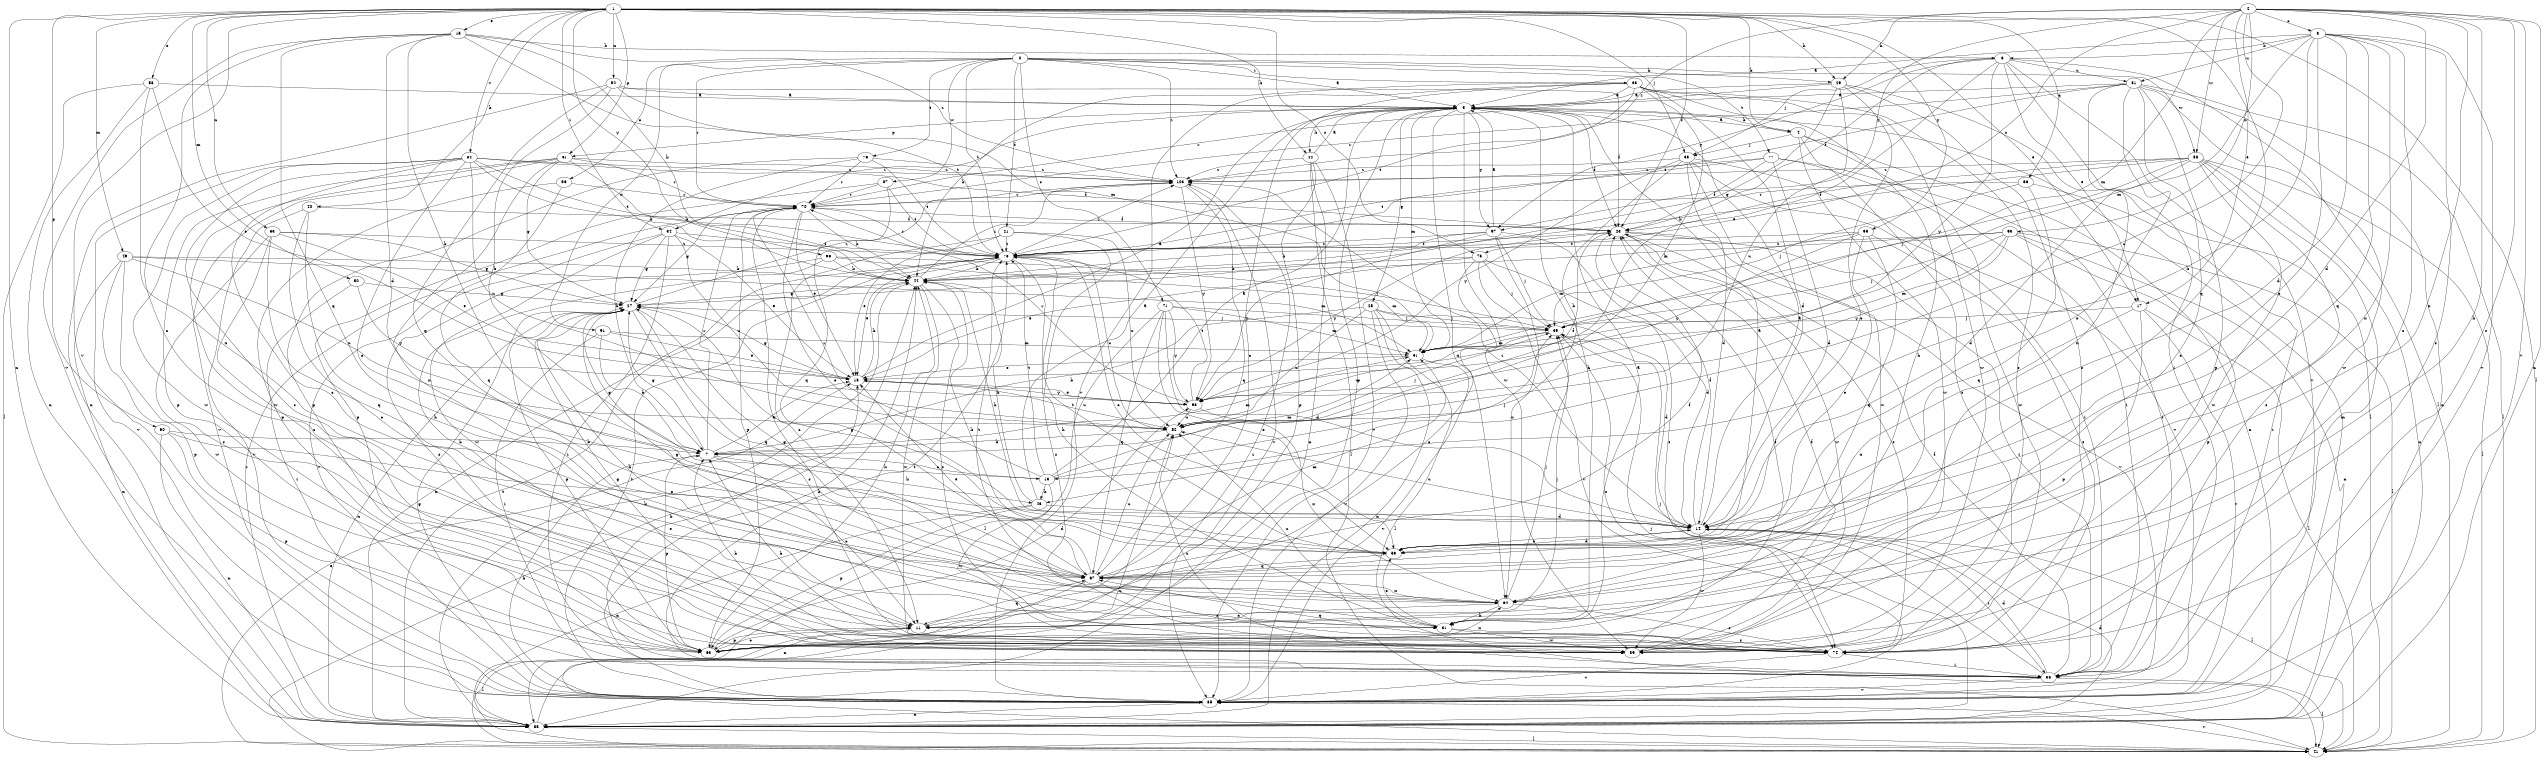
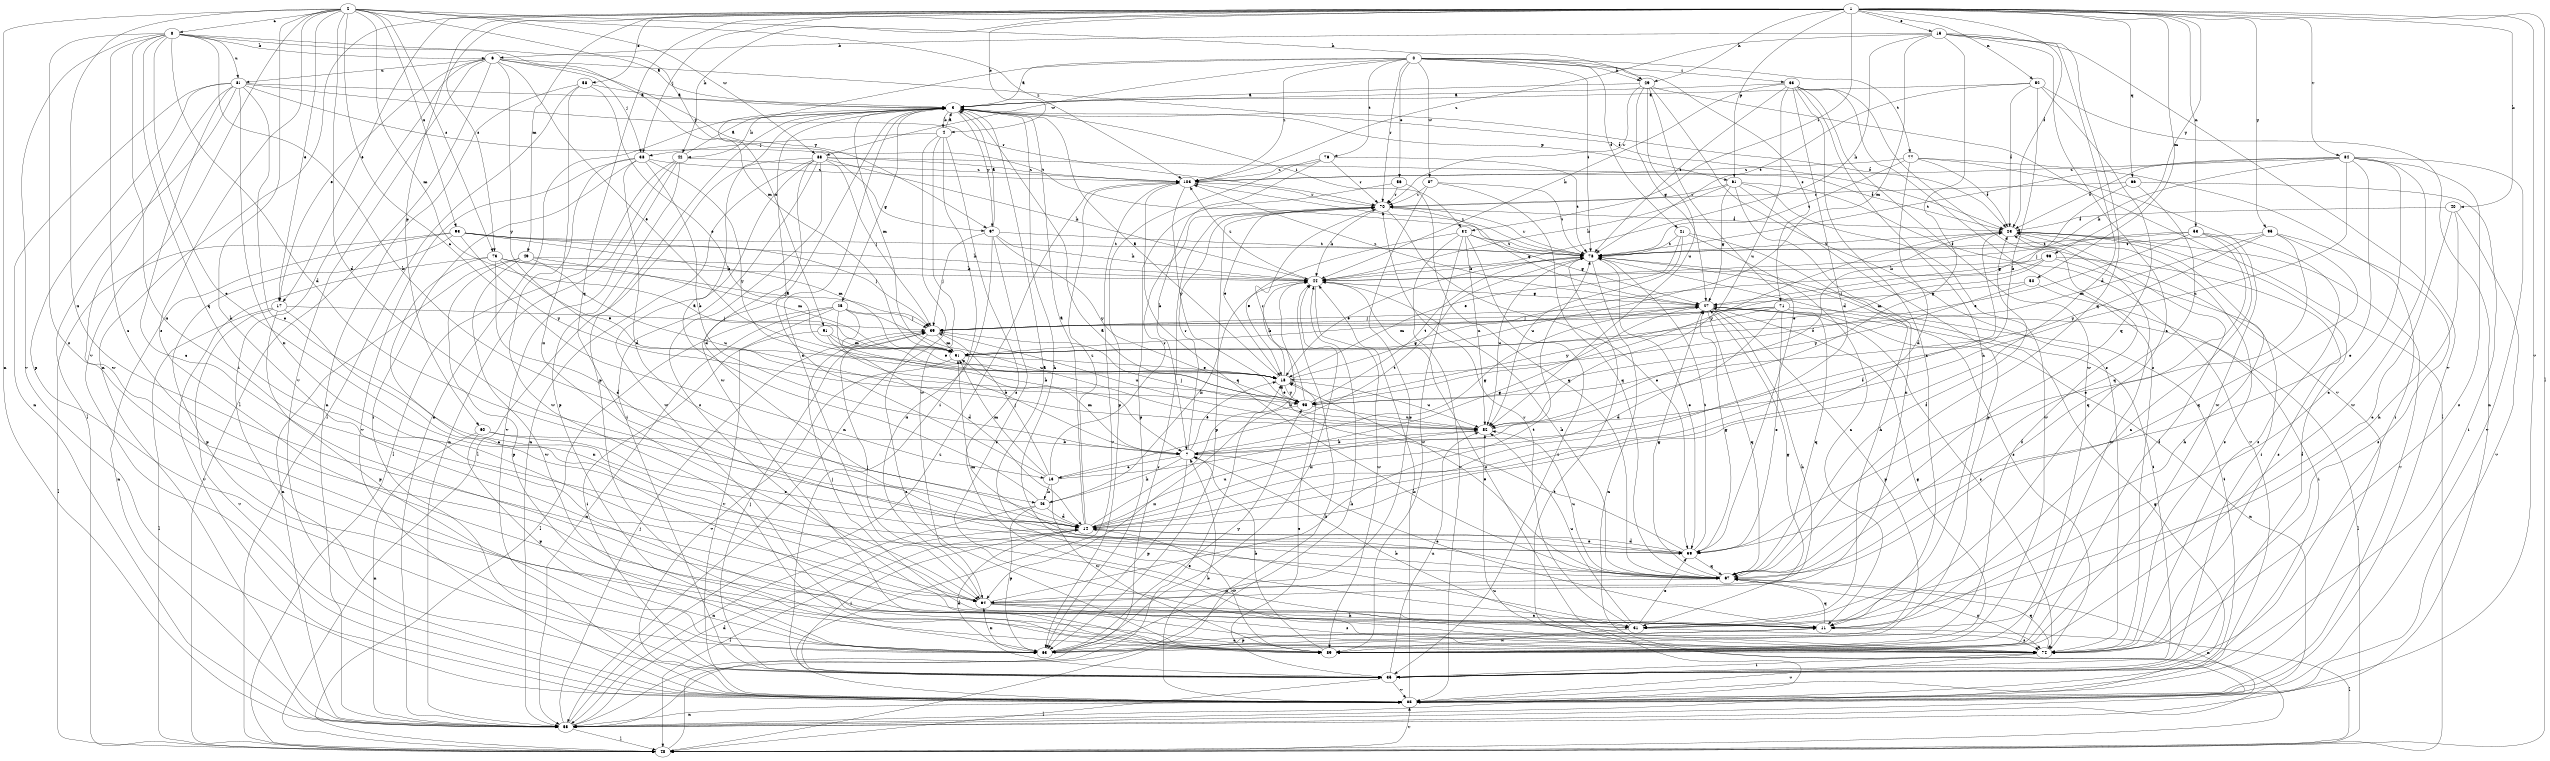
(871, 167) -> none
(445, 244) -> (1953, 244)
(1062, 529) -> (1239, 529)
(2316, 752) -> (663, 752)
